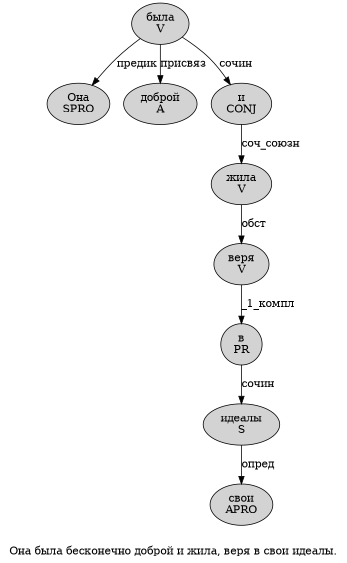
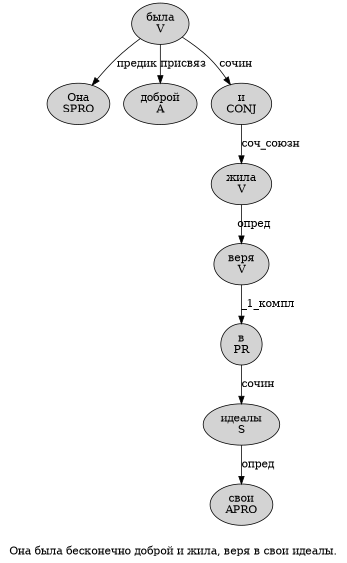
(254, 224) -> (254, 224)
